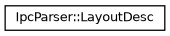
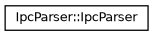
(85, 18) -> (77, 18)
